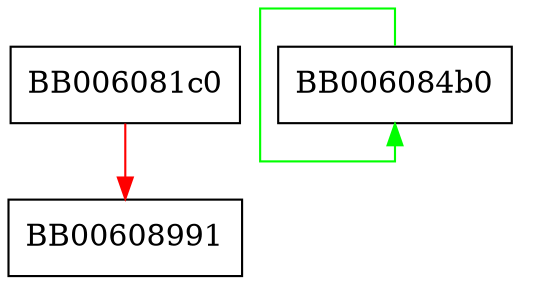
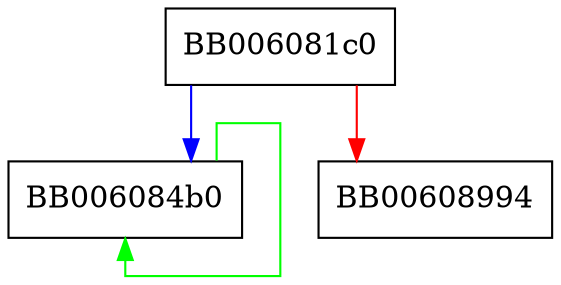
none -> (191, 112)
(125, 238) -> (435, 200)
